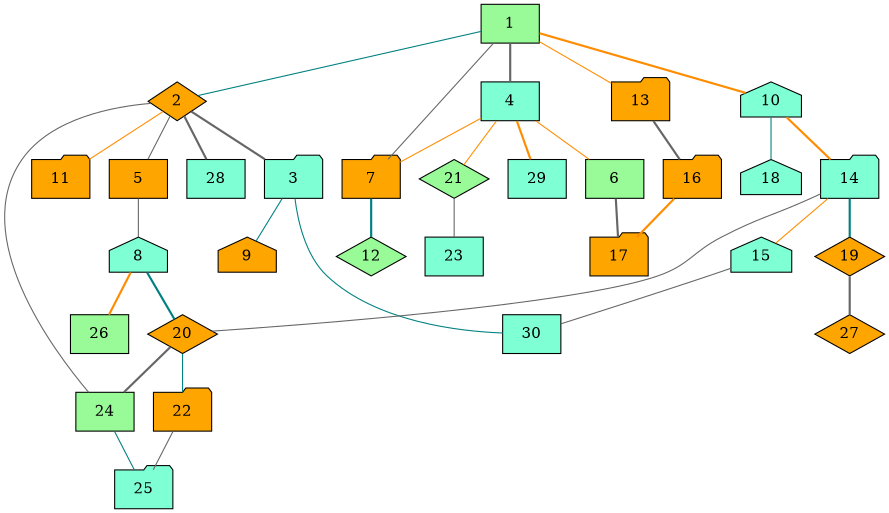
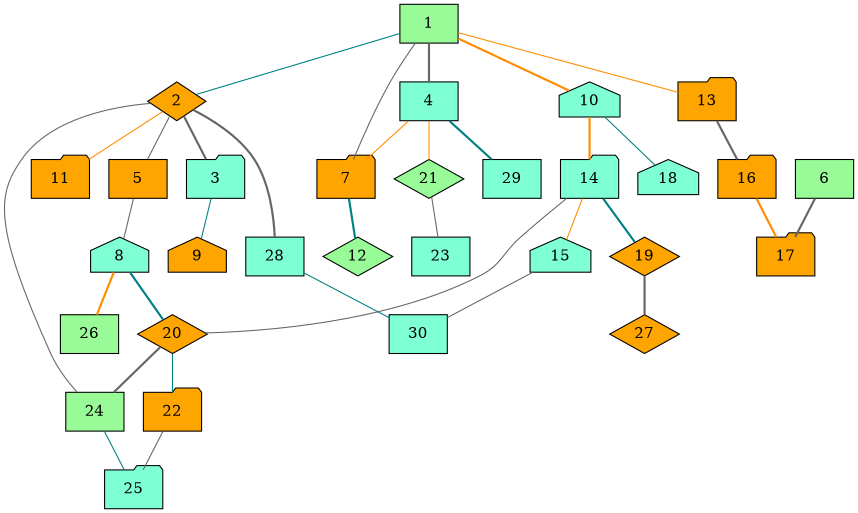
(524, 140) -> (471, 140)
(563, 140) -> none
(370, 304) -> (347, 295)
